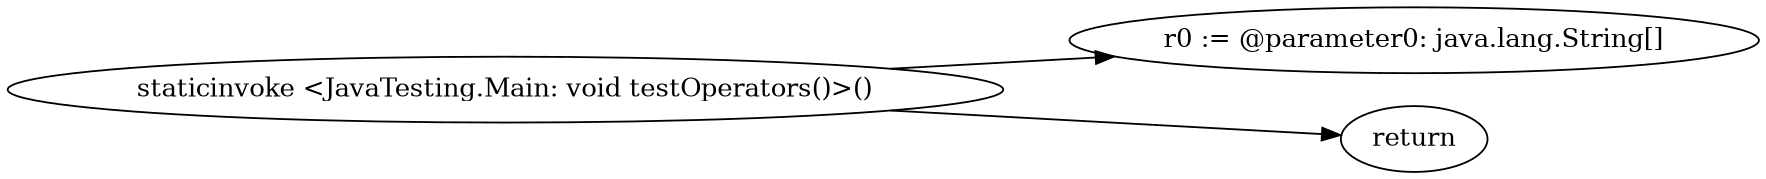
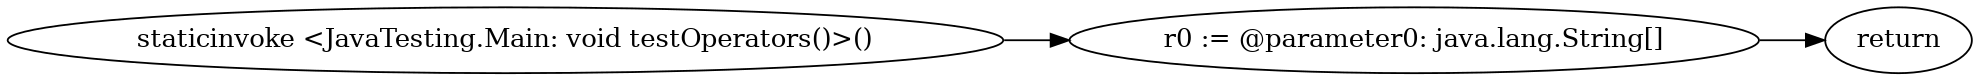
(1106, 122) -> (1783, 40)
